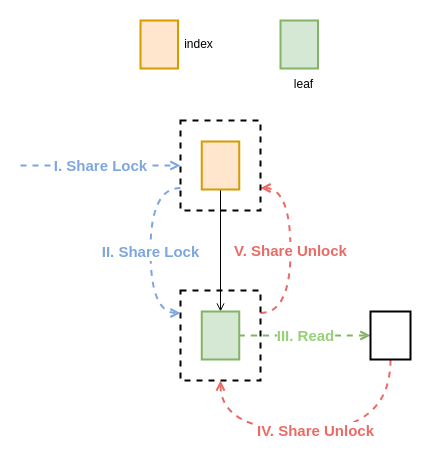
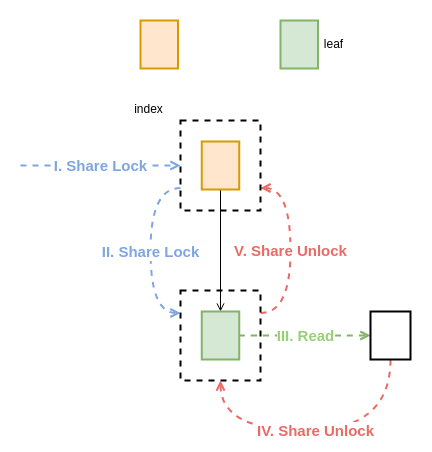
(198, 45) -> (148, 110)
(303, 85) -> (333, 45)
